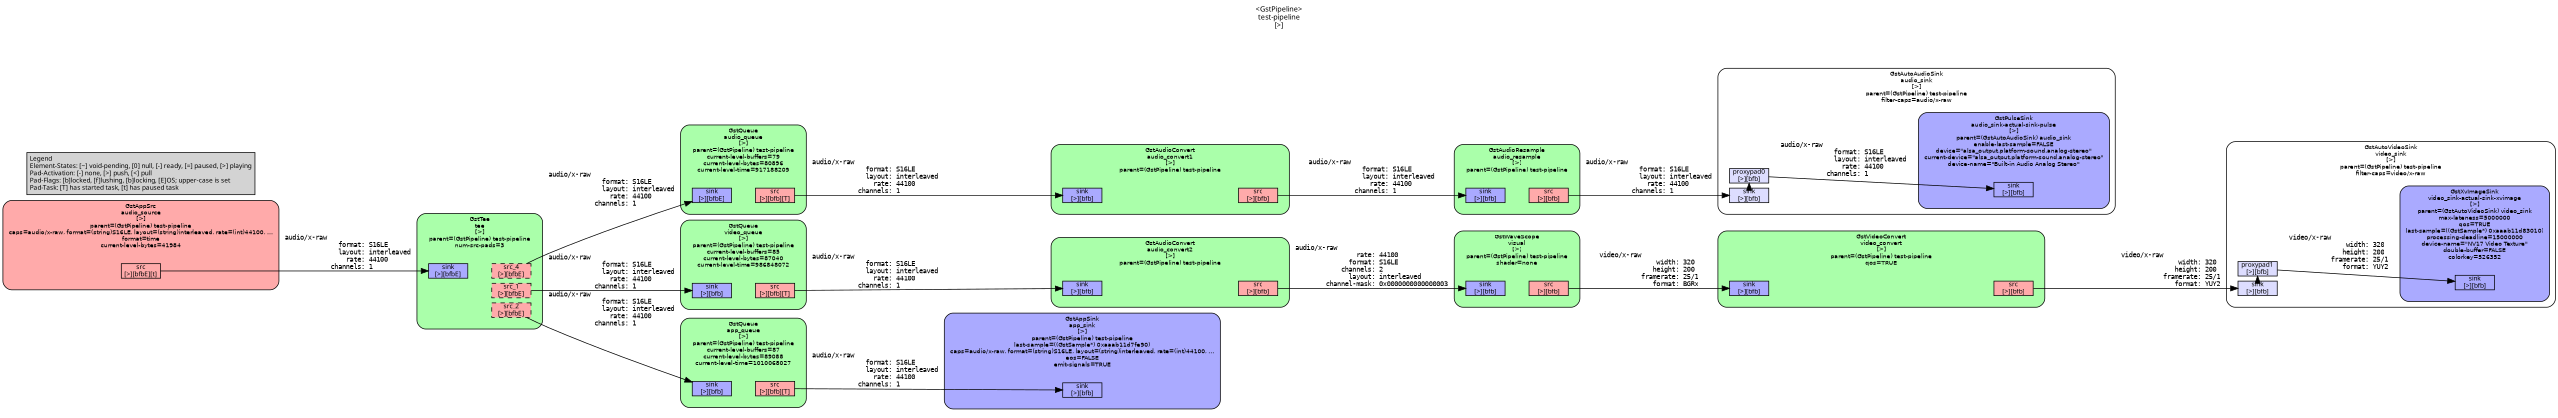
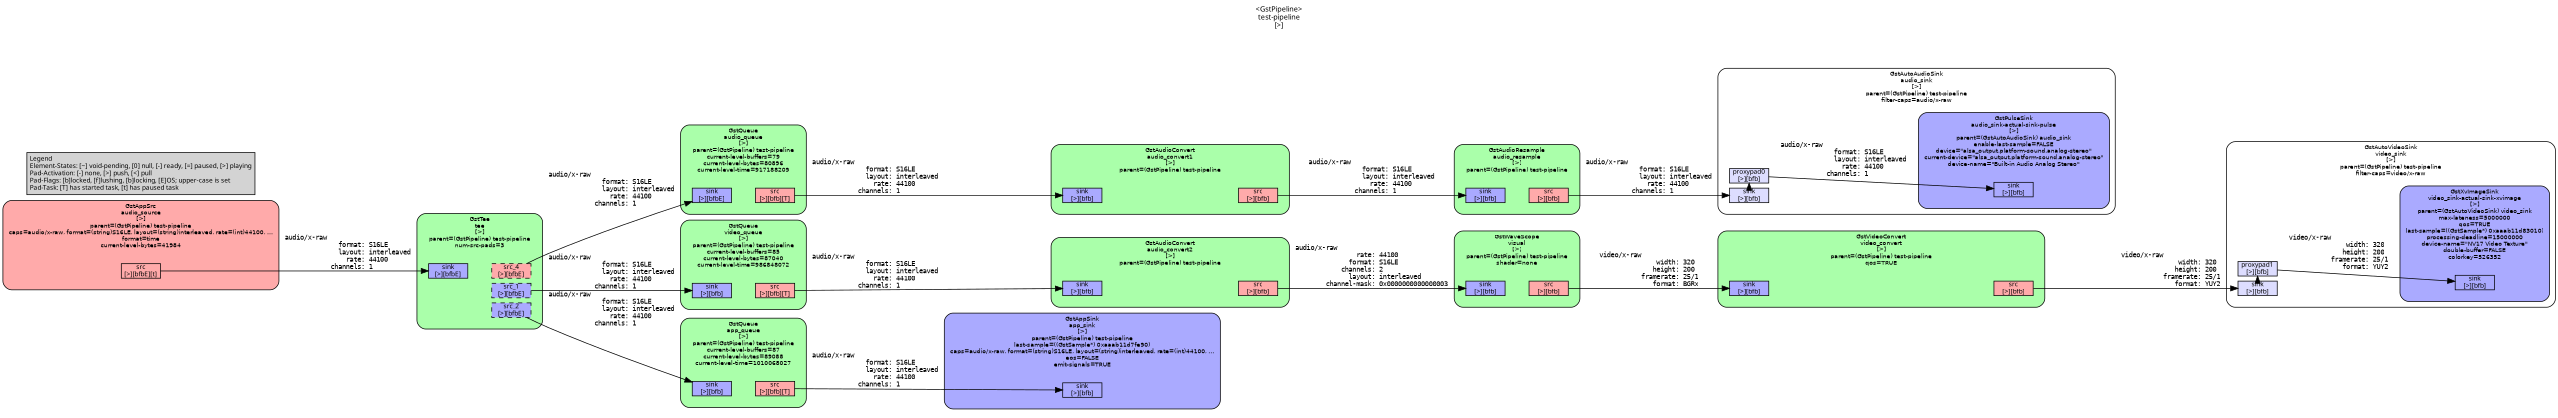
(511, 291) -> (511, 291)
(511, 310) -> (511, 310)
